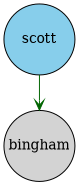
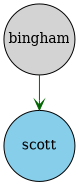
(39, 87) -> (39, 87)
